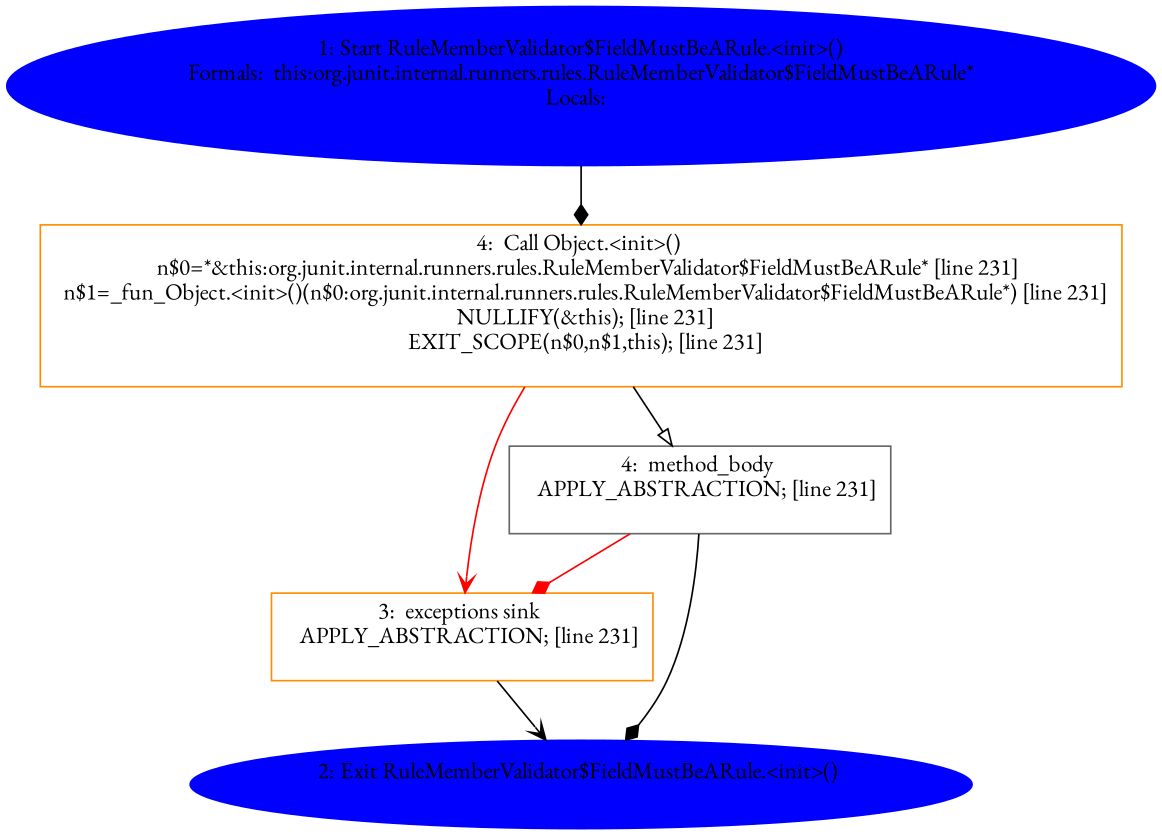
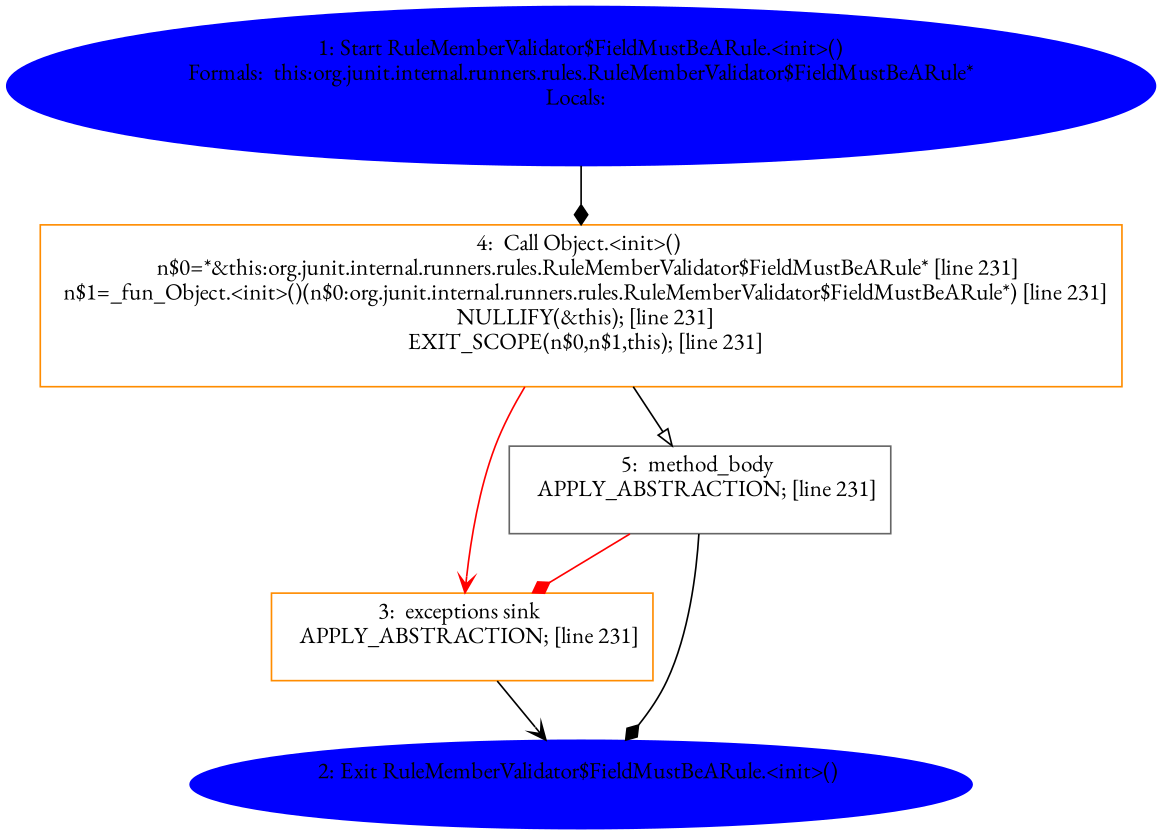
(700, 490) -> (700, 490)
